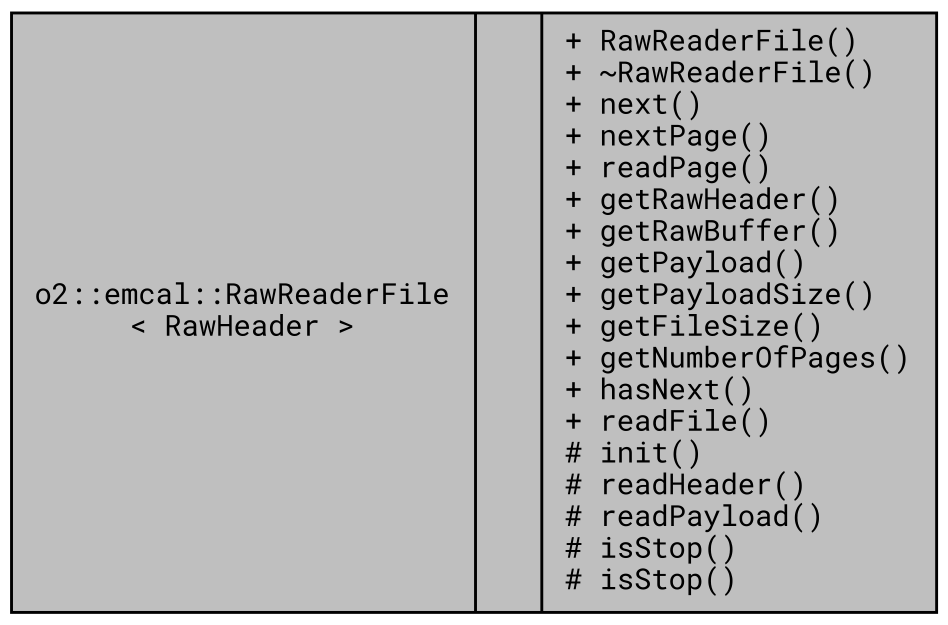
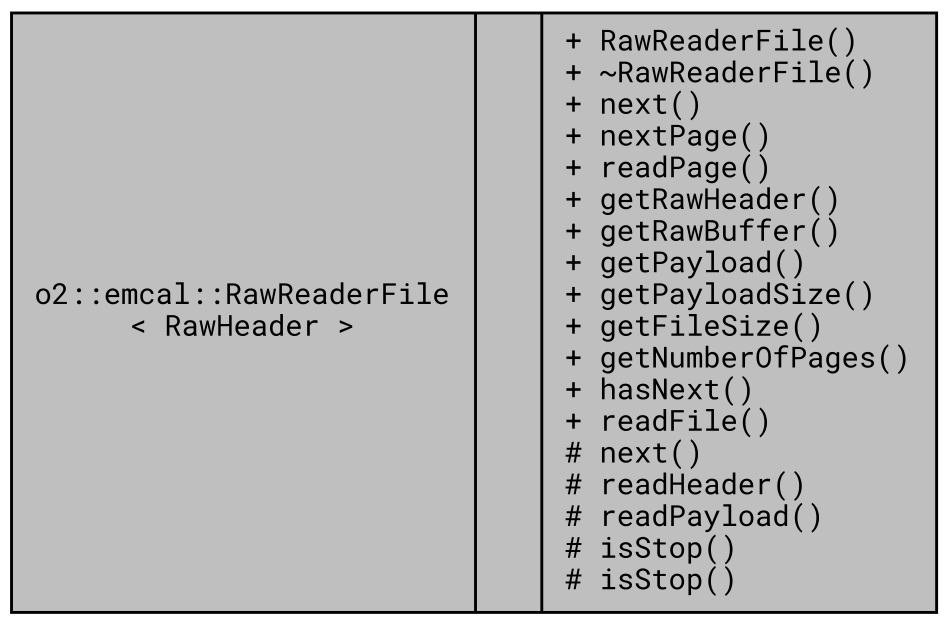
(635, 454) -> (635, 454)
